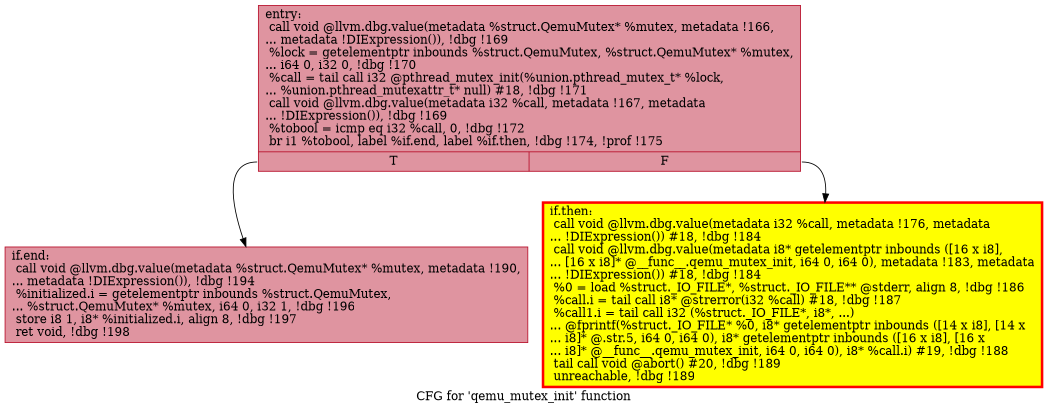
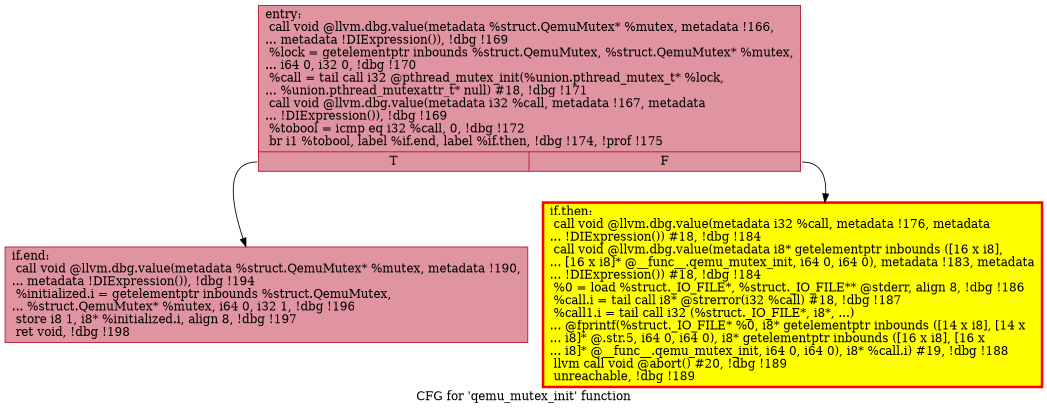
(666, 364) -> (669, 364)
